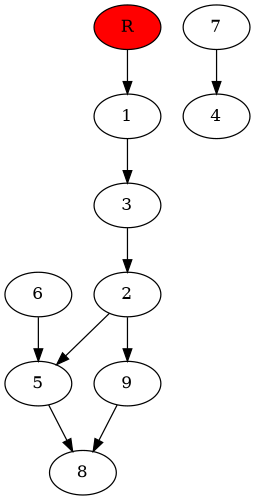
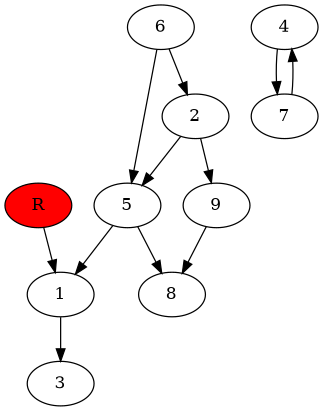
none -> (276, 65)
(127, 244) -> (176, 66)
none -> (98, 245)
